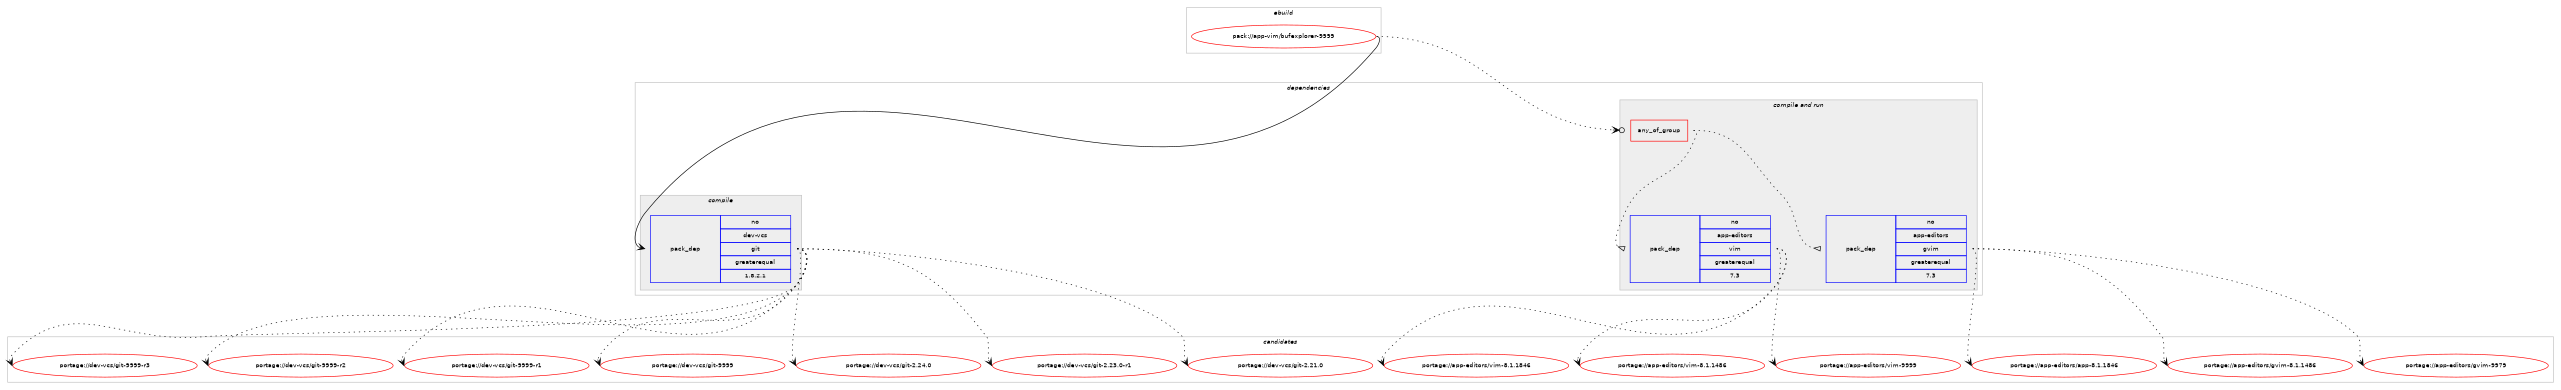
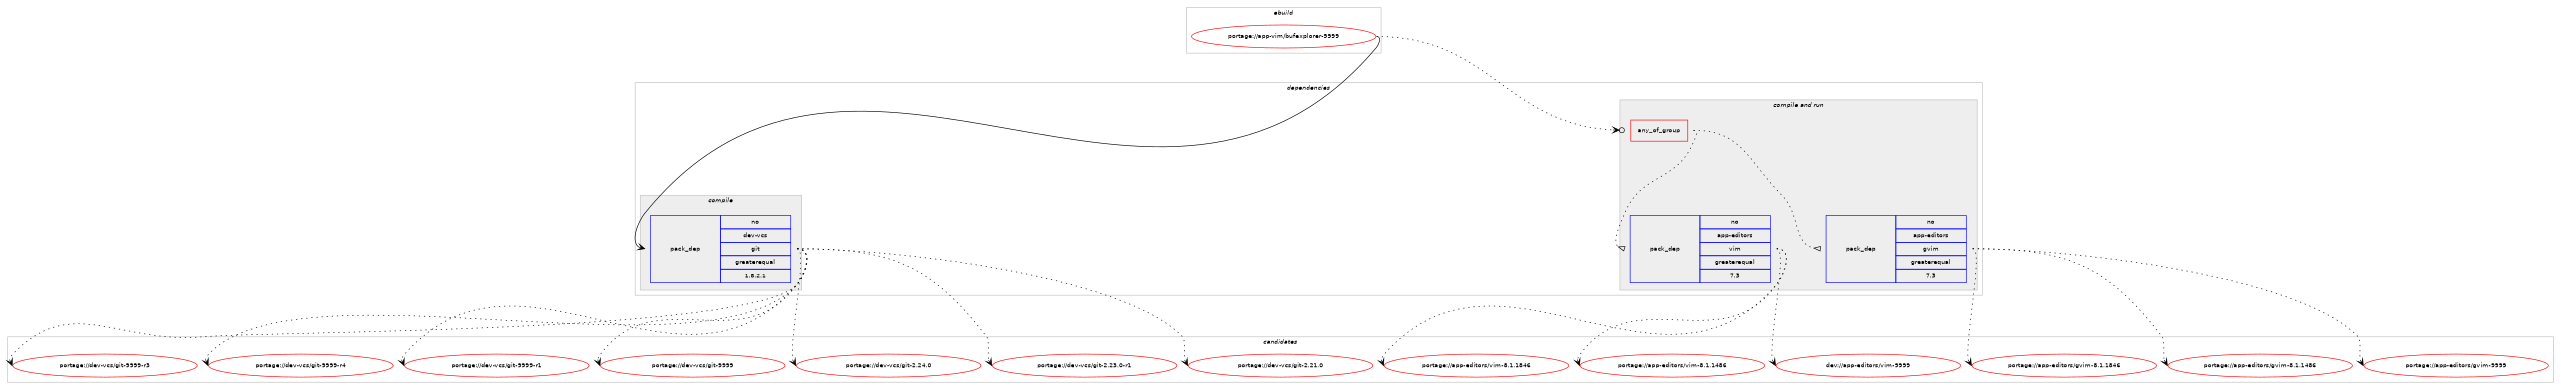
(1284, 36) -> (1284, 36)
(301, 366) -> (301, 366)
(1868, 366) -> (1868, 366)
(2064, 366) -> (2064, 366)
(2456, 366) -> (2456, 366)
